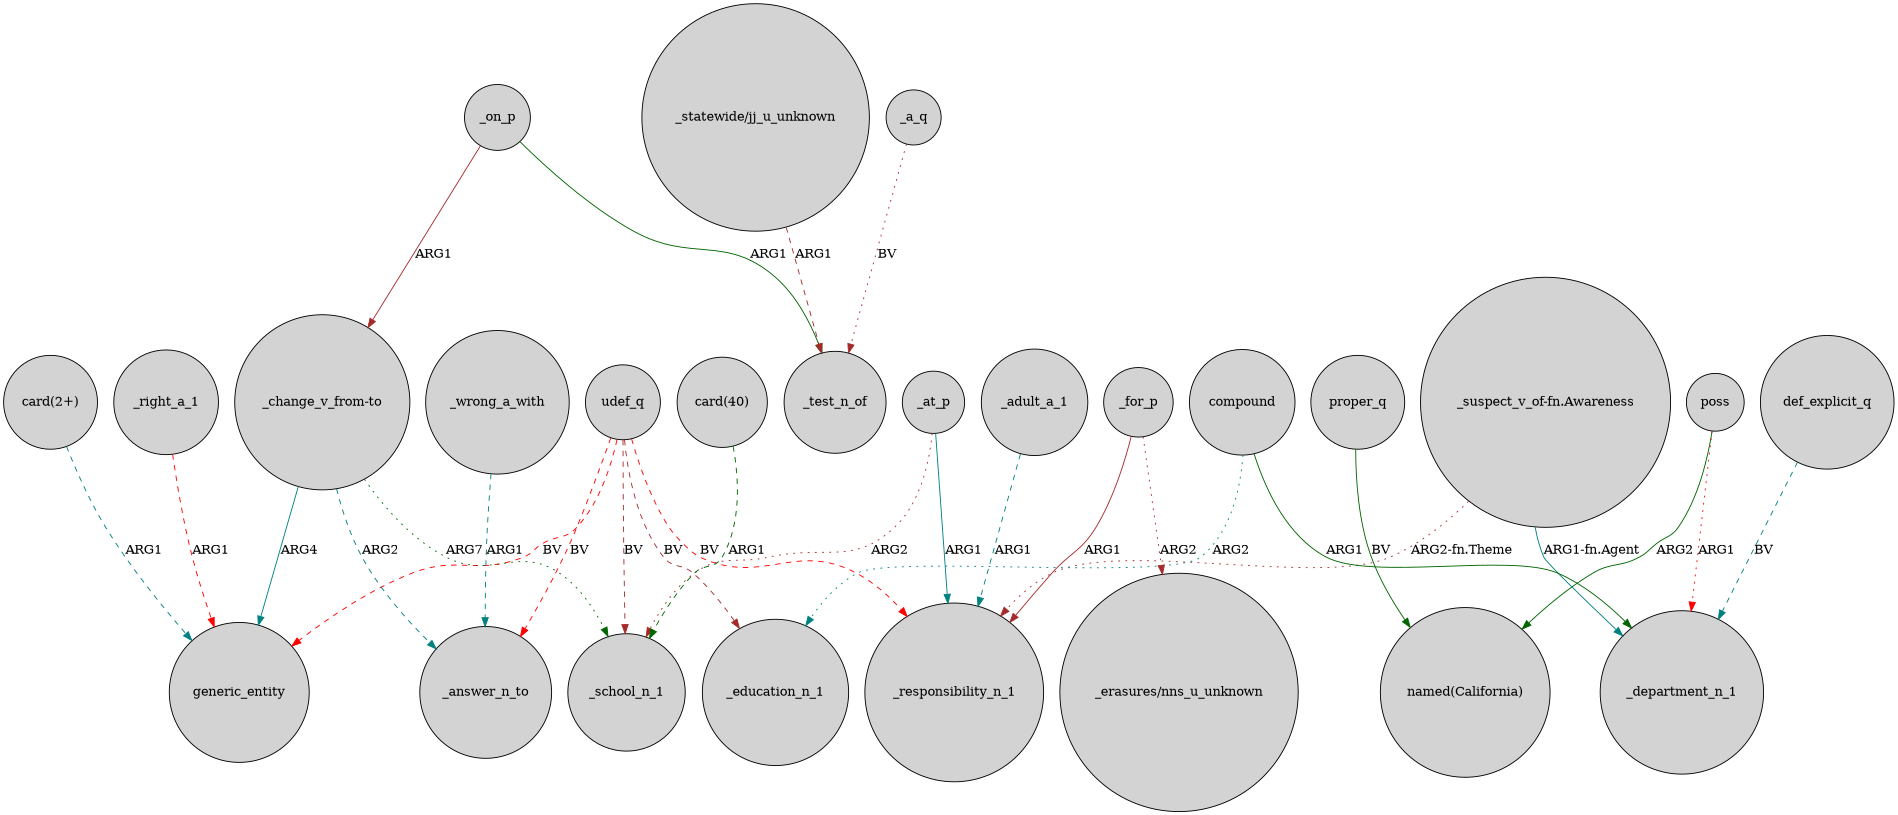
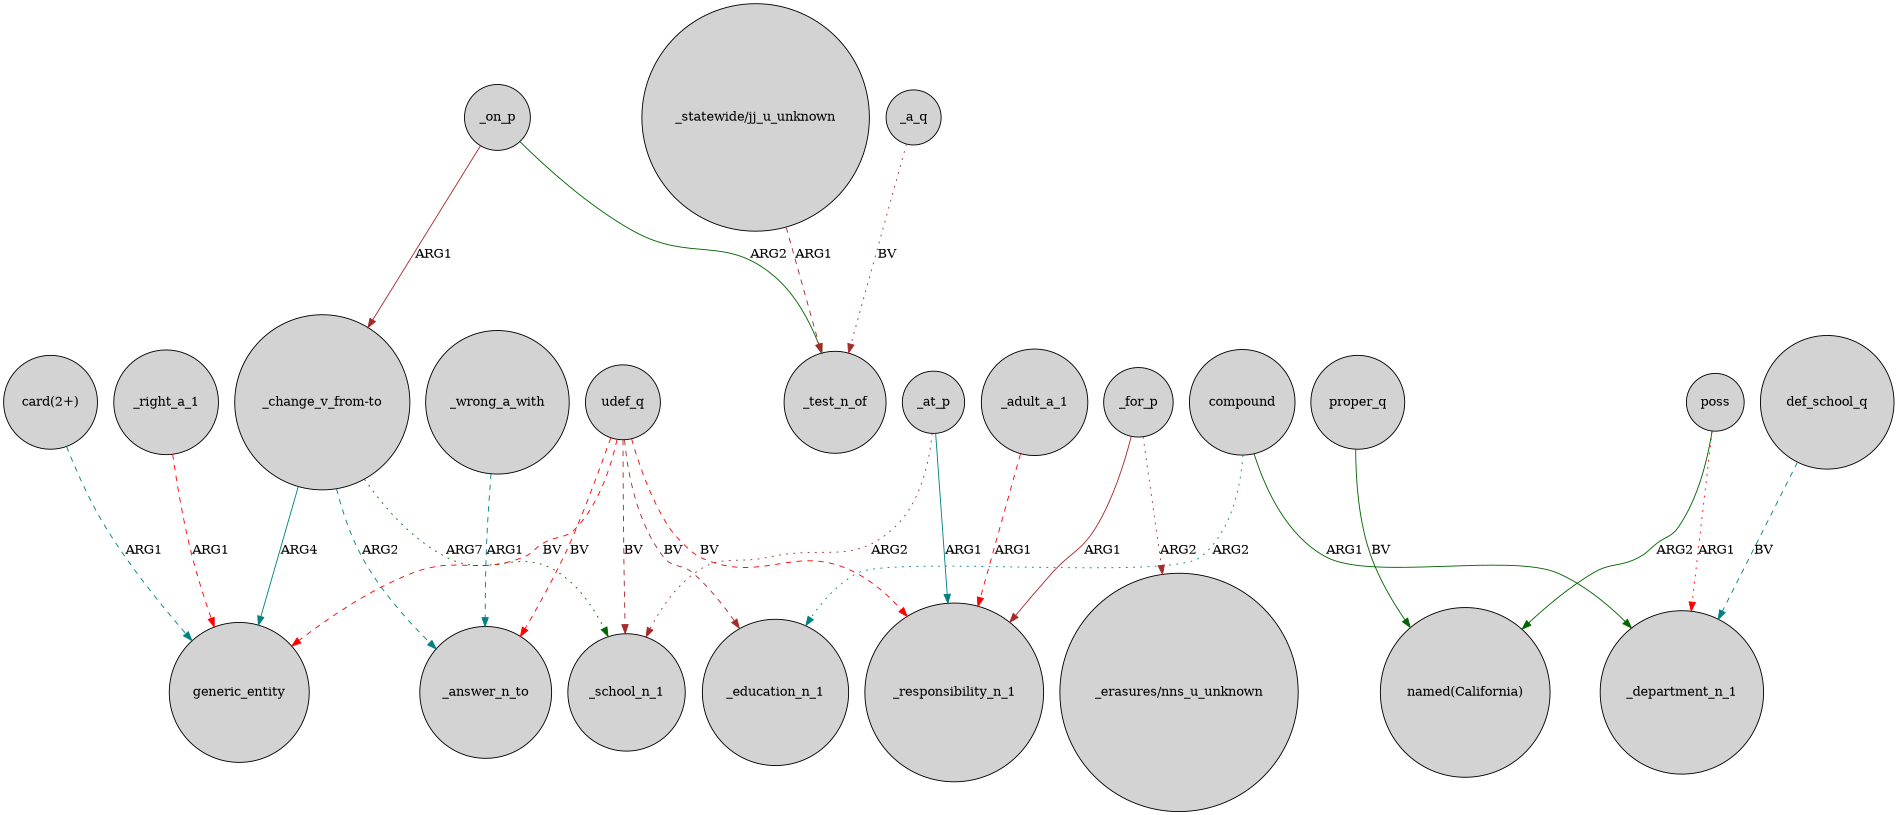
(769, 254) -> (769, 254)
(722, 402) -> none
(1546, 402) -> none
(1827, 402) -> (1827, 402)
(1000, 526) -> (1000, 526)
